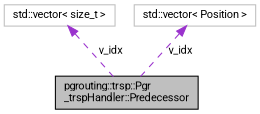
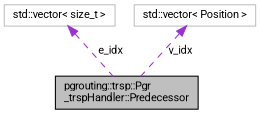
(110, 51) -> (110, 51)
